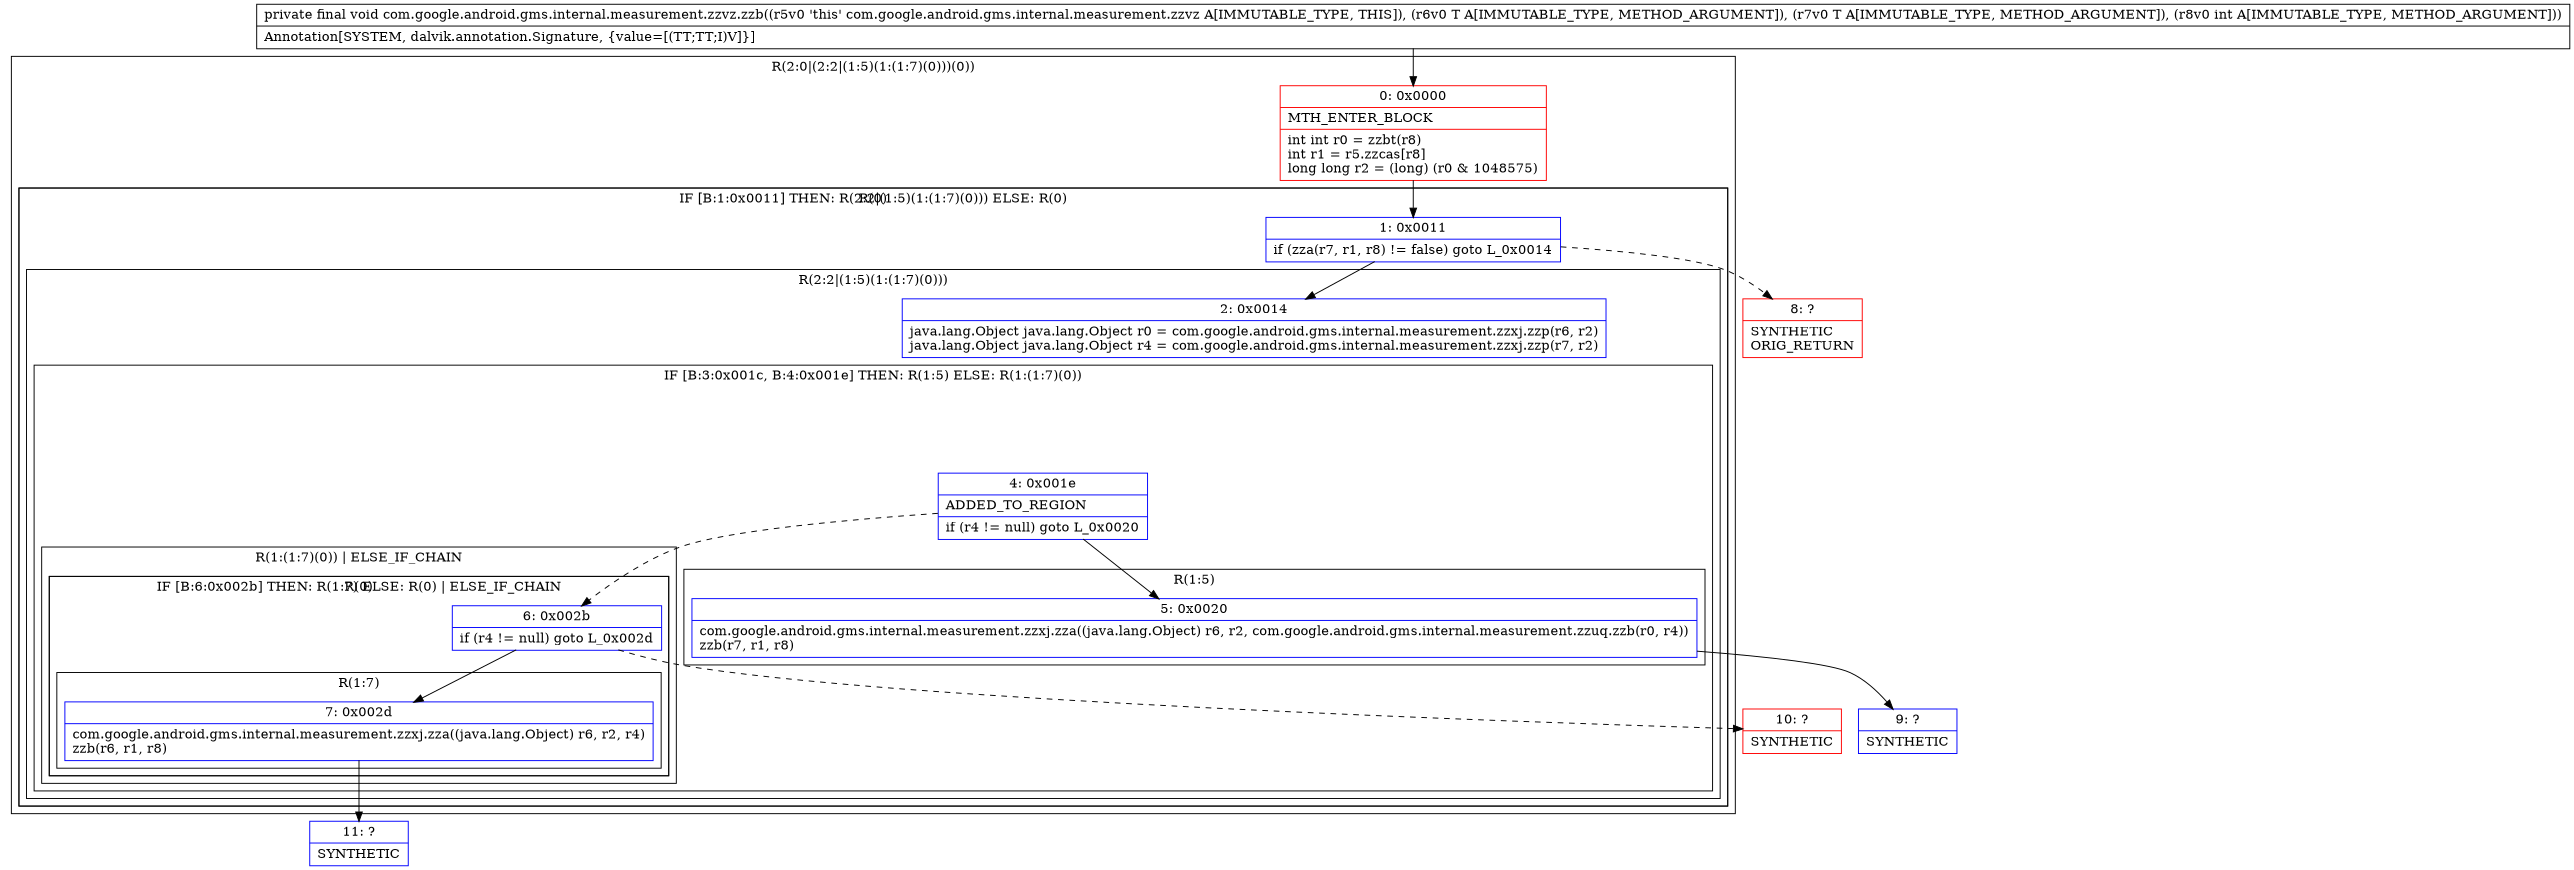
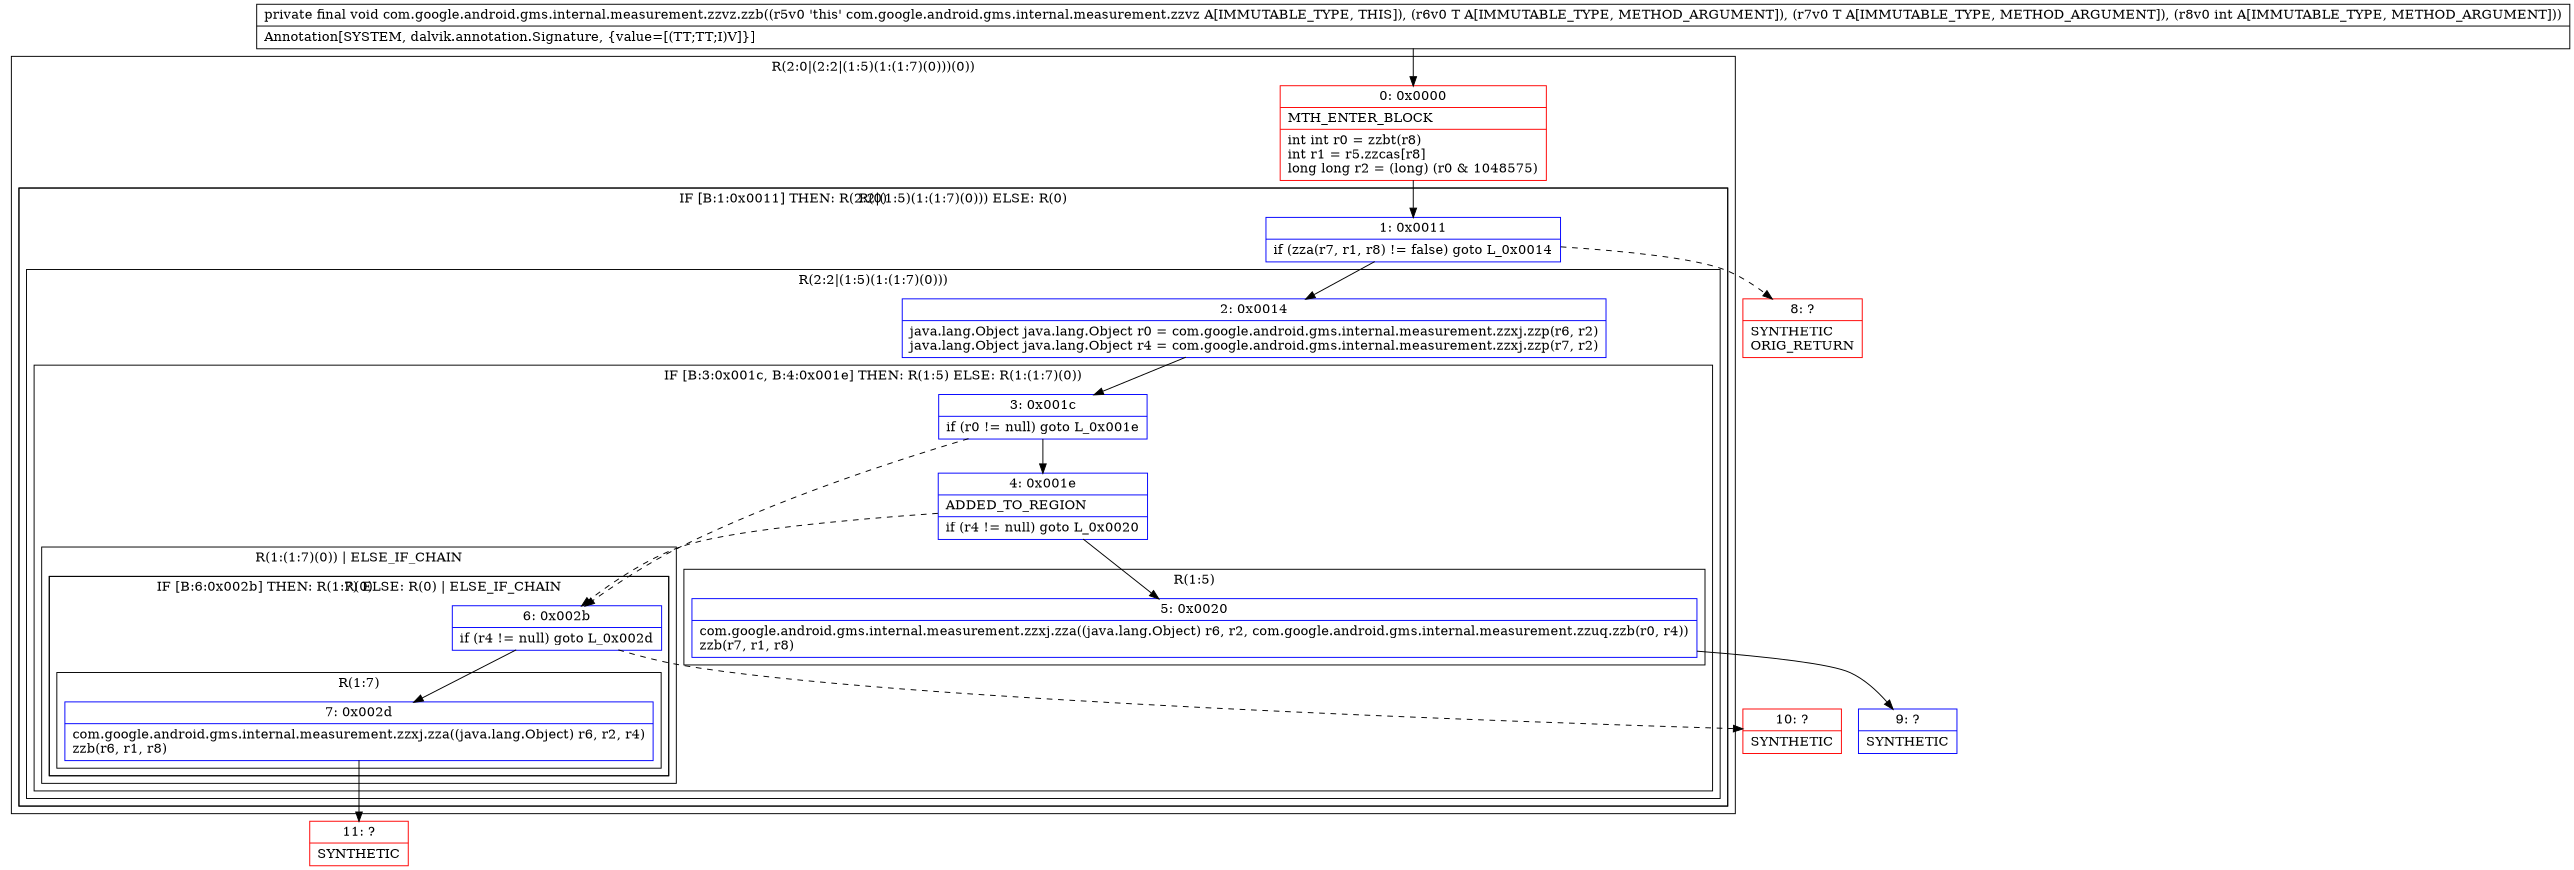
none -> (1043, 417)
(359, 844) -> (359, 844)
